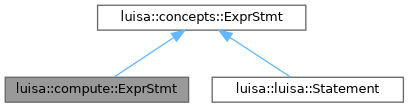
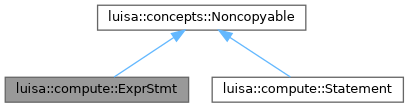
(202, 18) -> (202, 18)
(308, 90) -> (308, 90)
